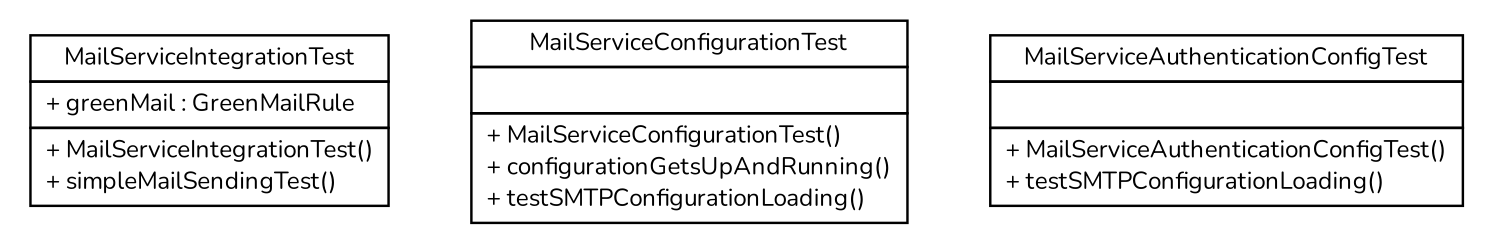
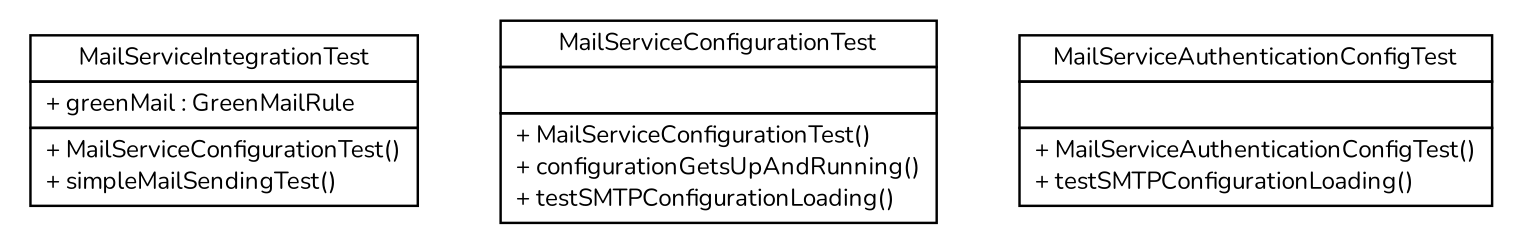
(210, 150) -> (224, 150)
